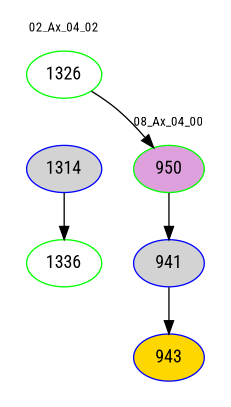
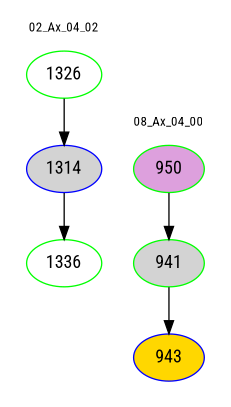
(132, 123) -> (64, 115)
(169, 263) -> (169, 263)
